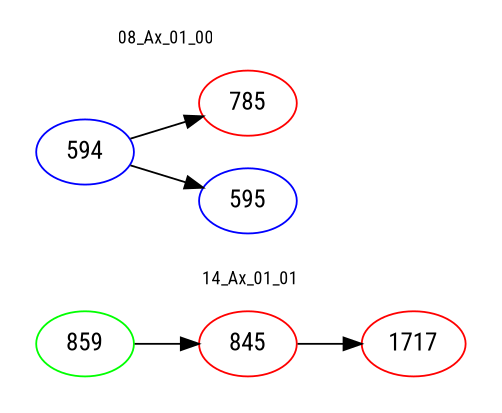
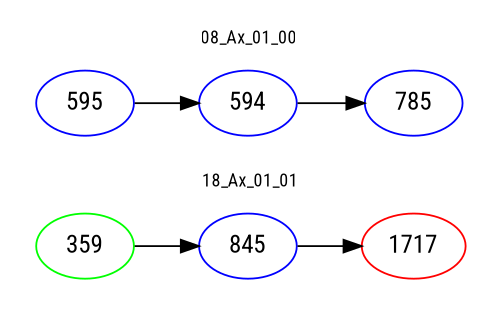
(248, 103) -> (414, 103)
(158, 174) -> (158, 103)
(251, 280) -> (251, 182)
(85, 344) -> (85, 246)
(248, 344) -> (248, 246)
